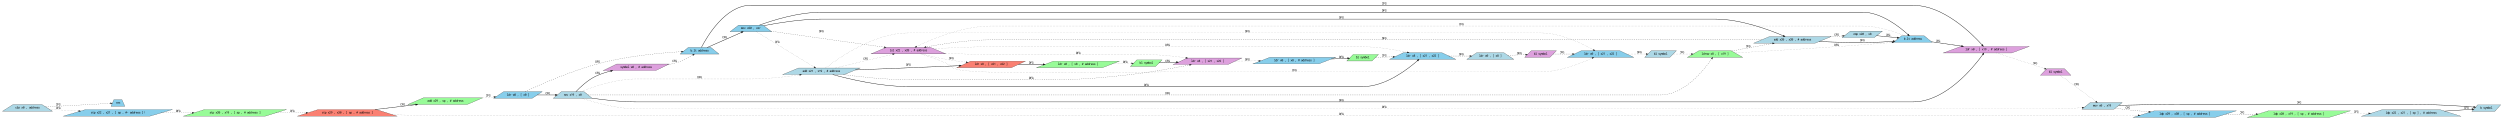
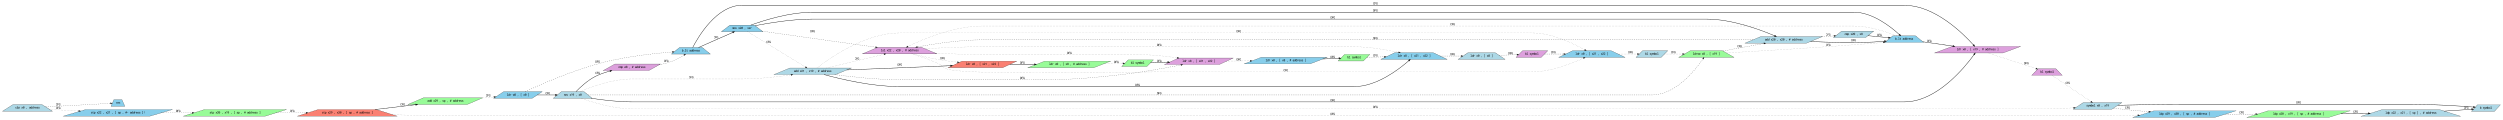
(636, 67) -> (632, 67)
(2102, 106) -> (2098, 106)
(2355, 114) -> (2355, 114)
